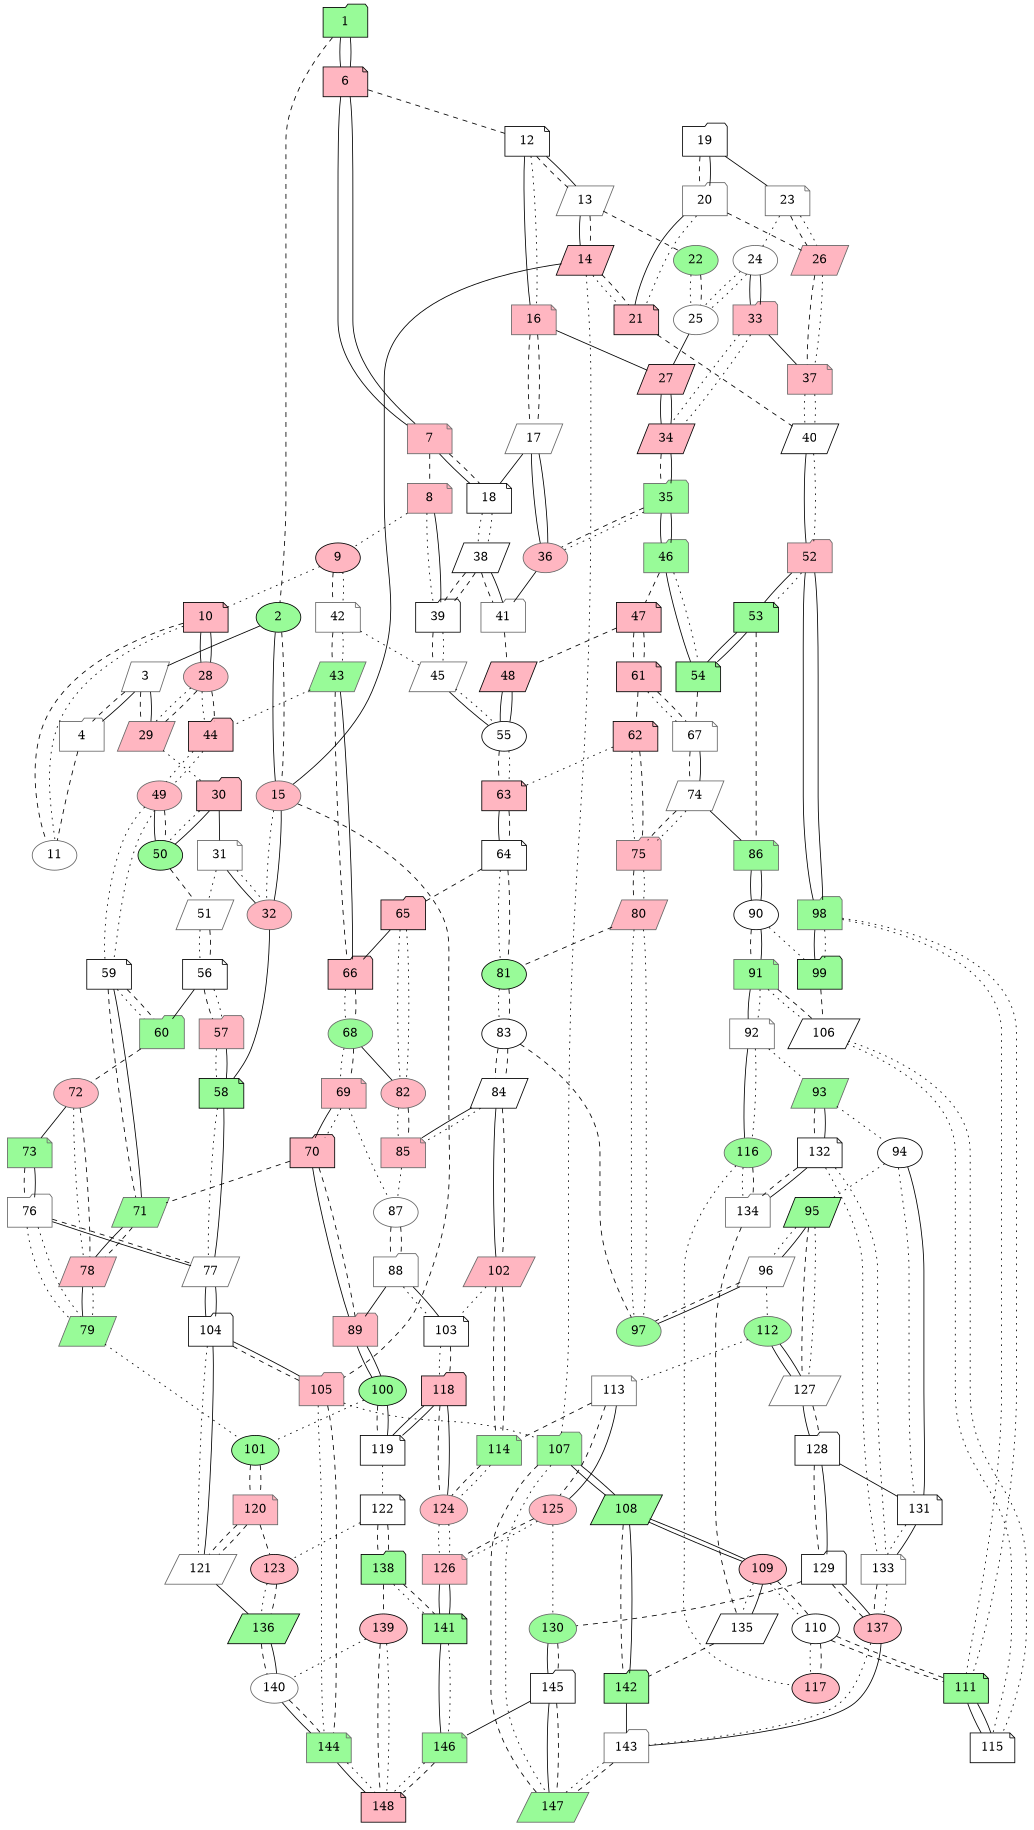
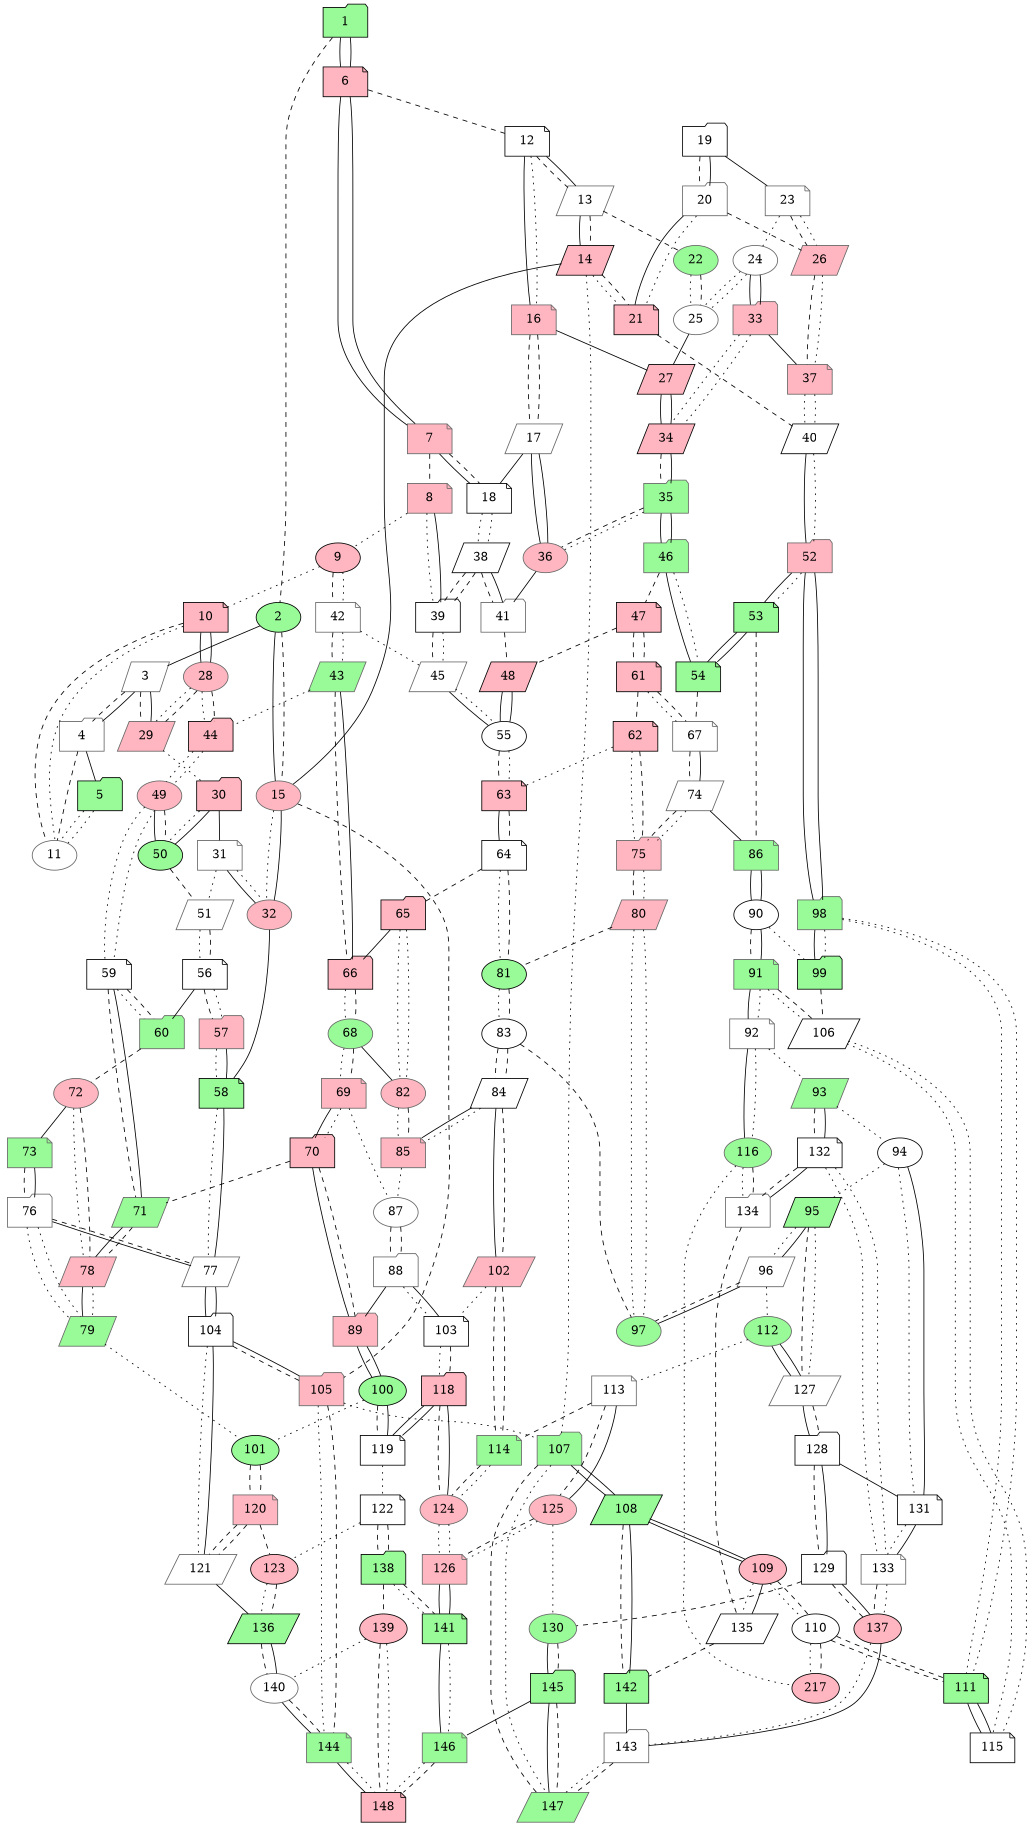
none -> (100, 796)
(553, 1688) -> (553, 1688)
(816, 1688) -> (816, 1688)
